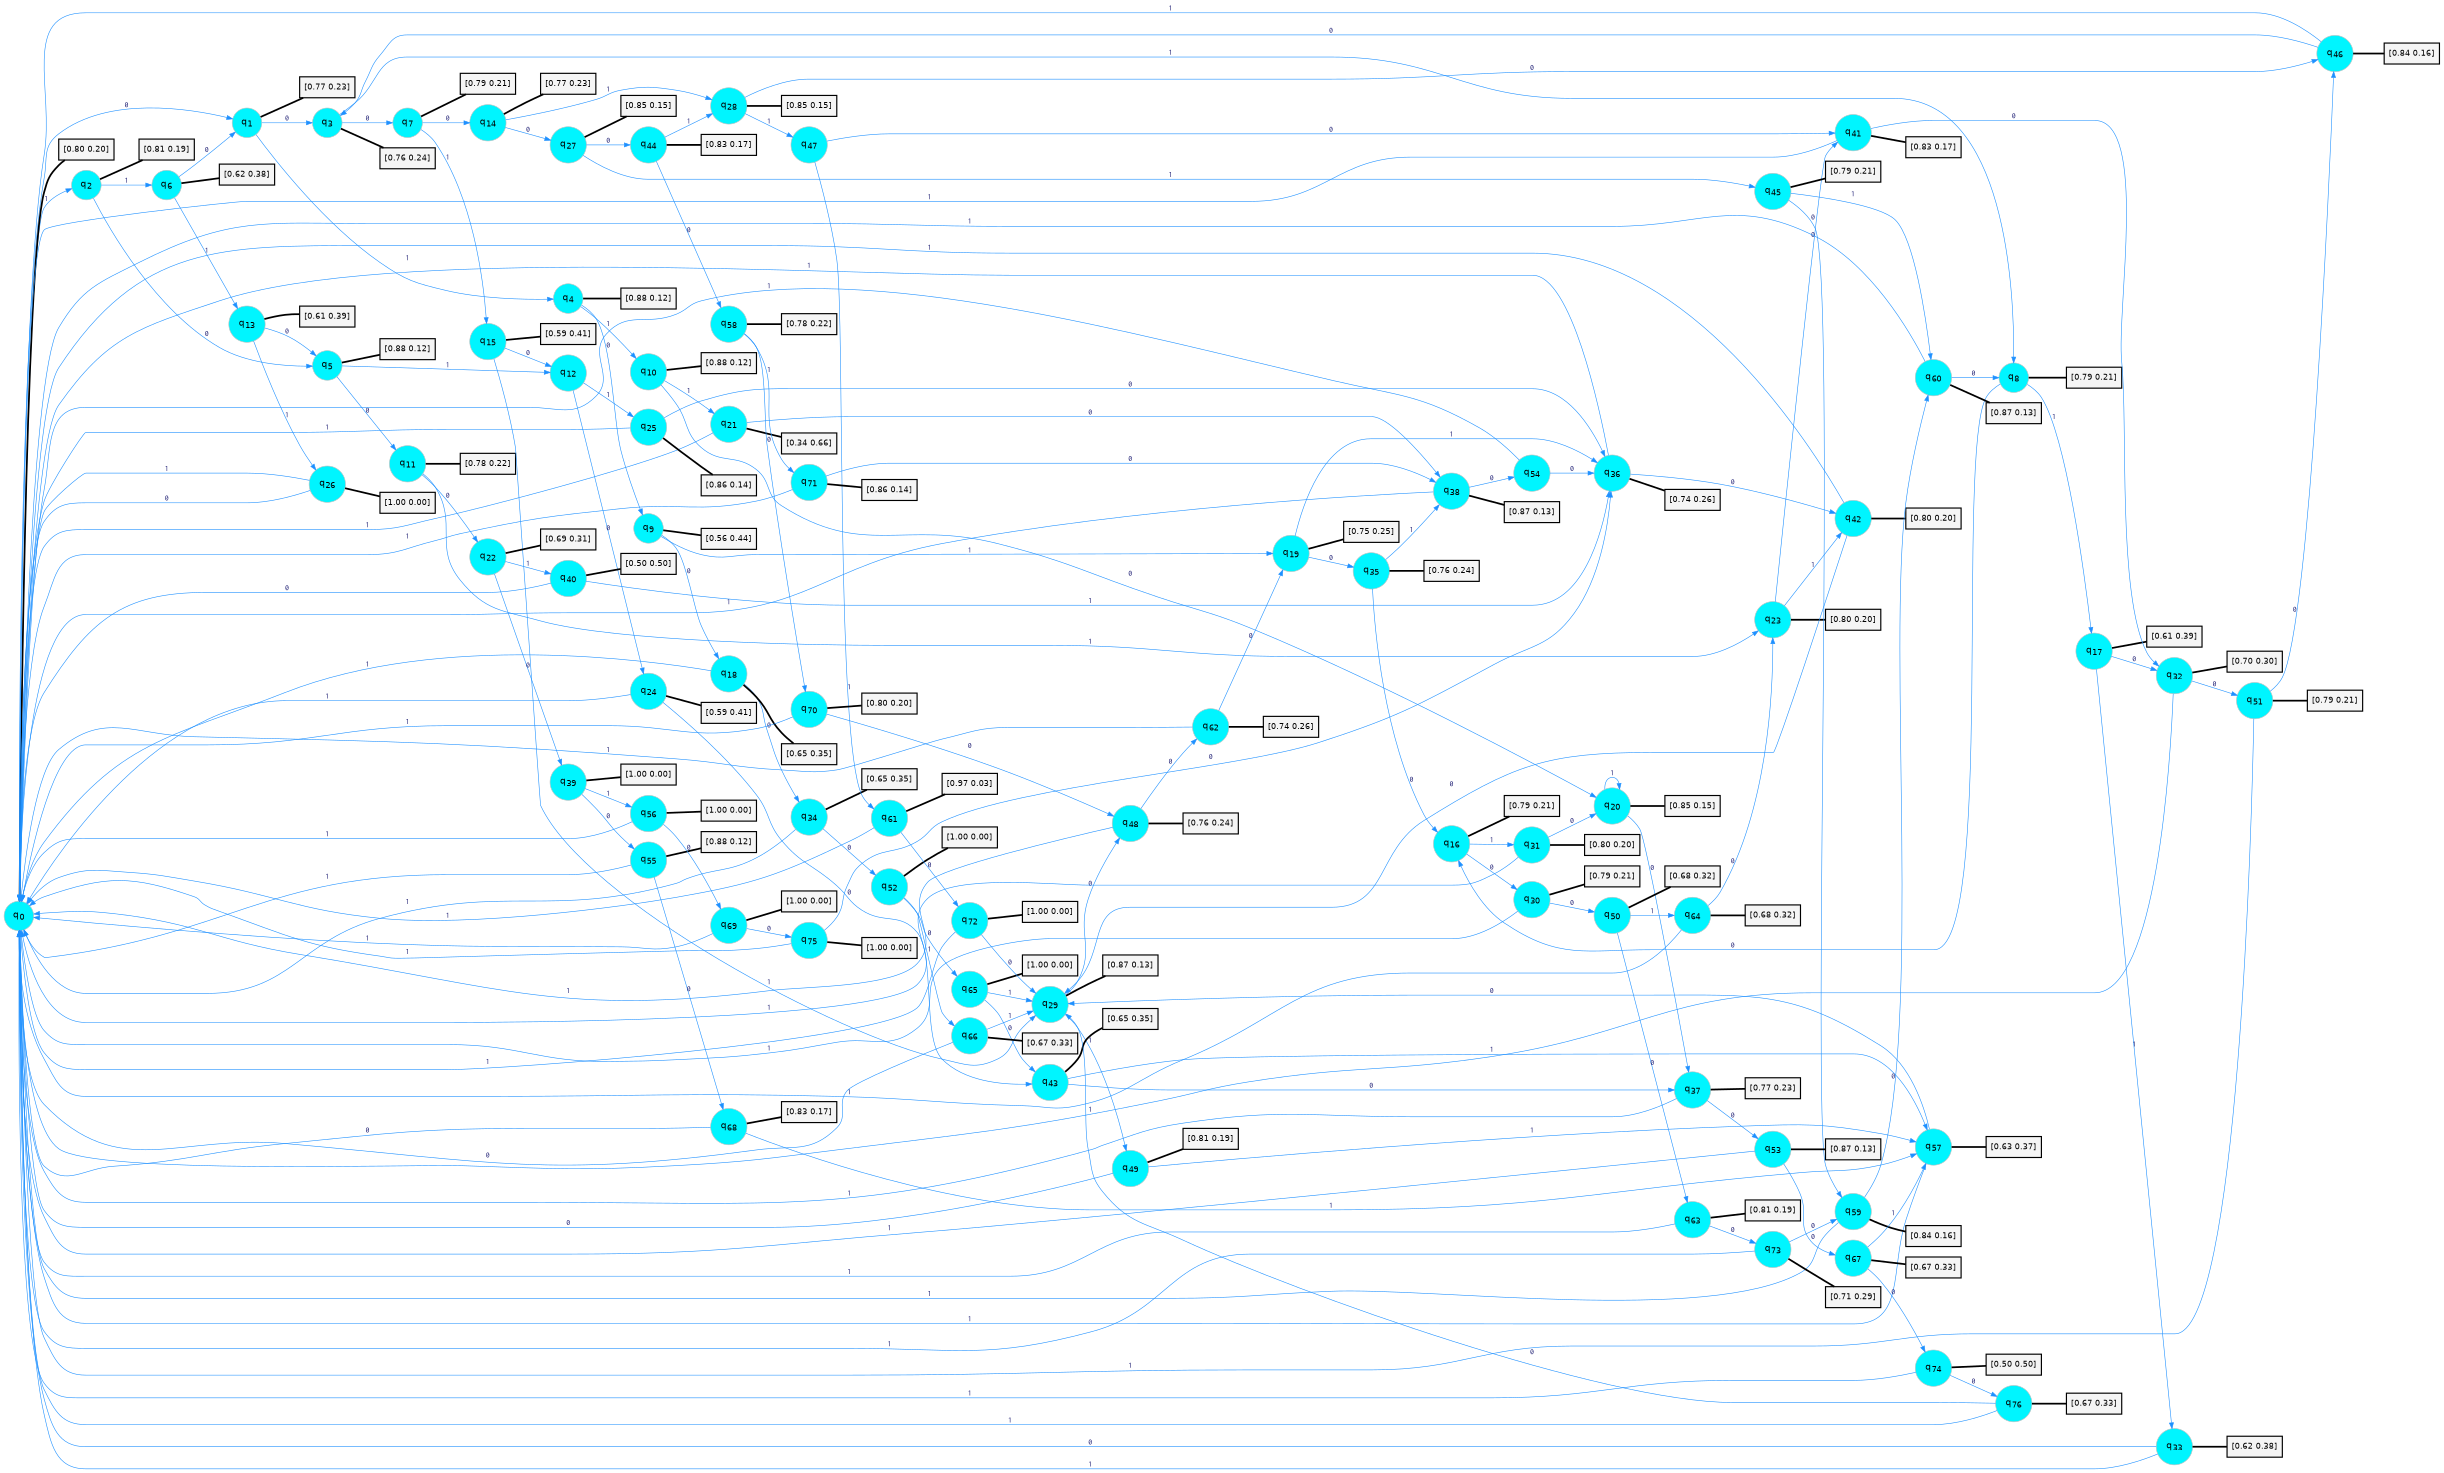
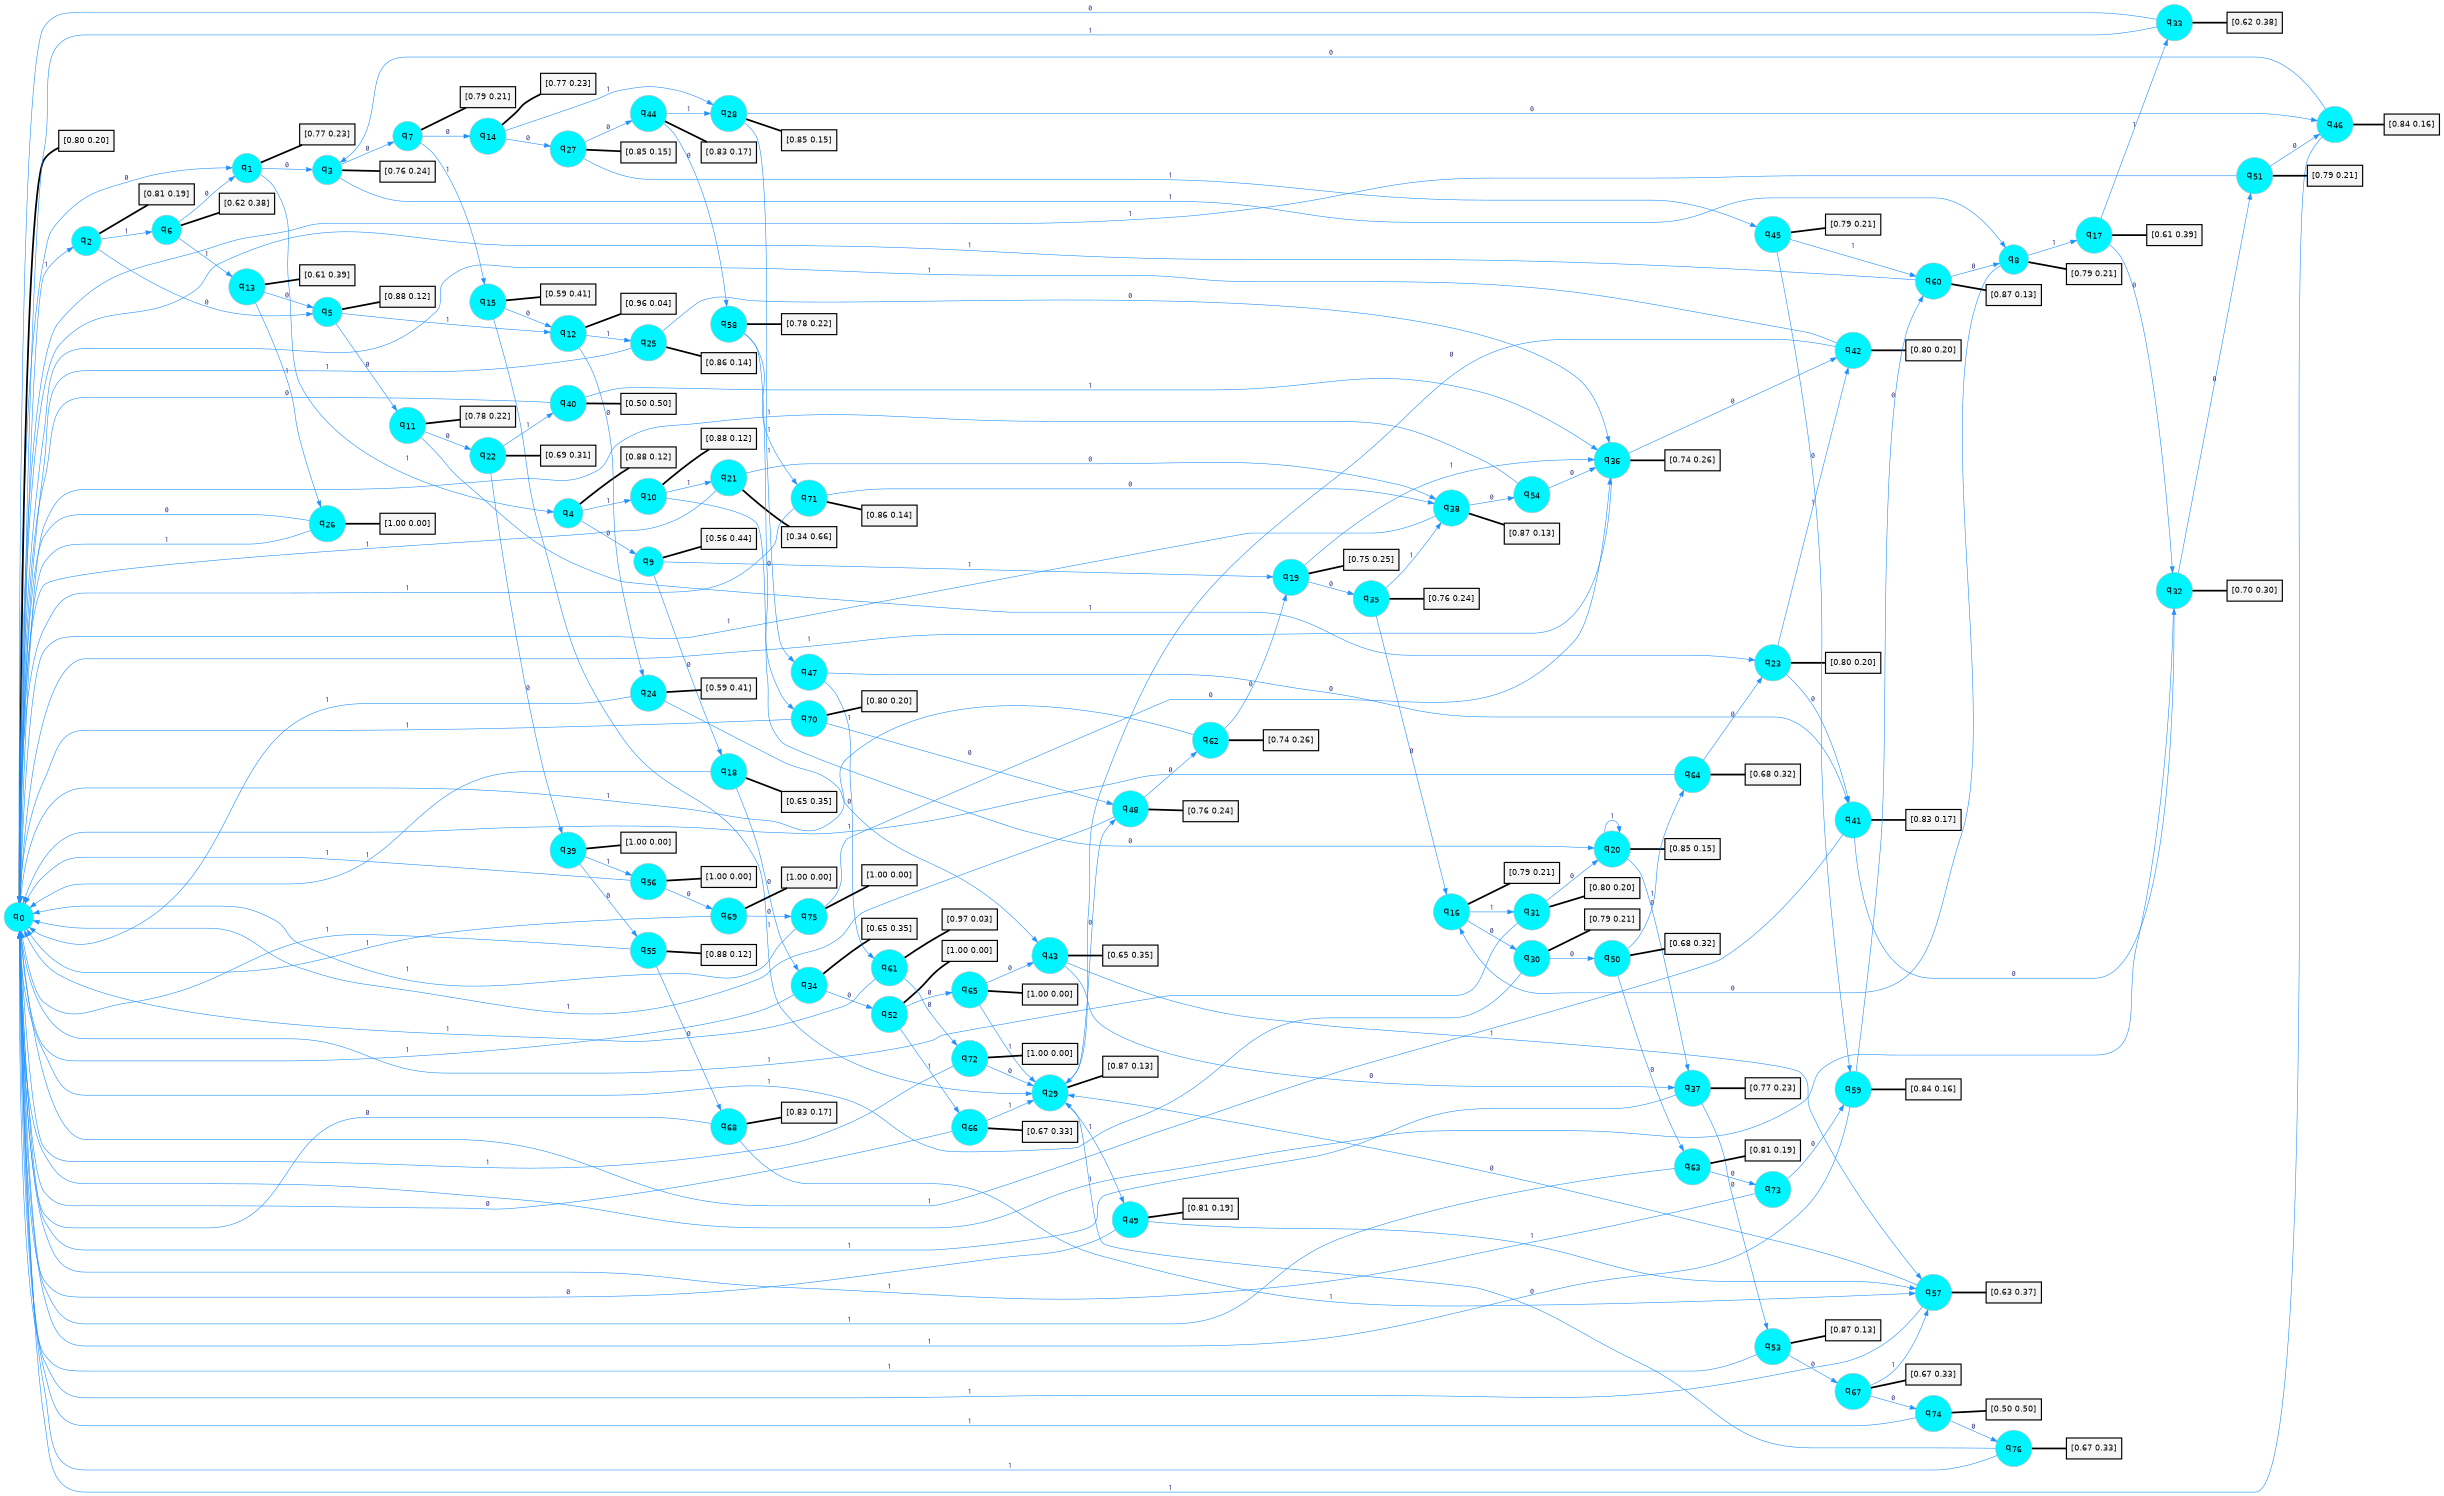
none -> (649, 304)
(1853, 1297) -> none
